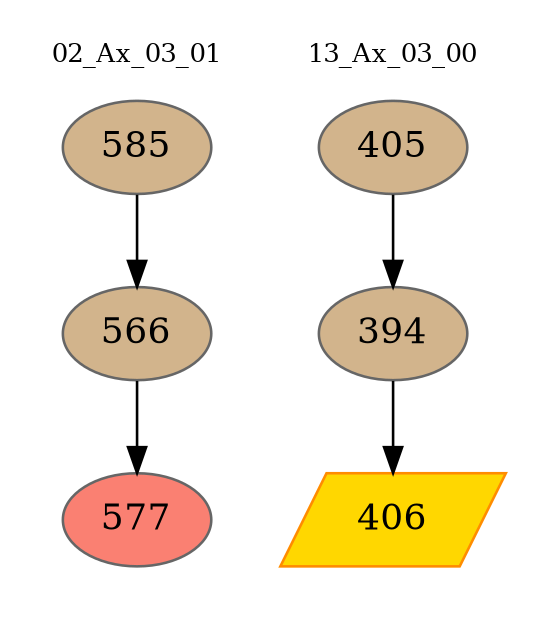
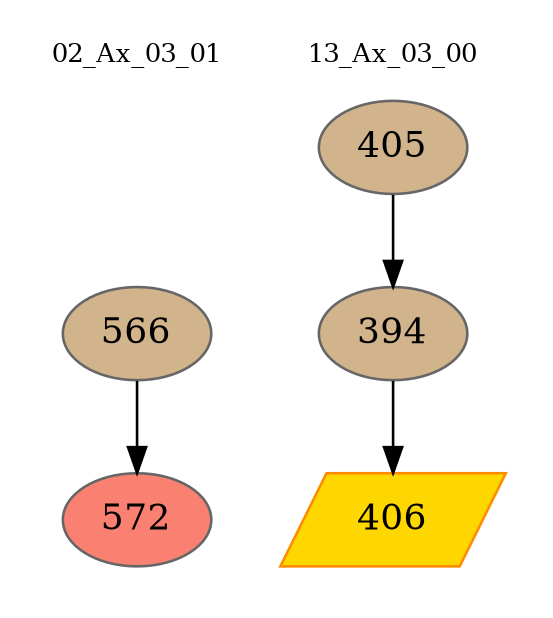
(137, 147) -> none
(137, 520) -> (137, 520)
